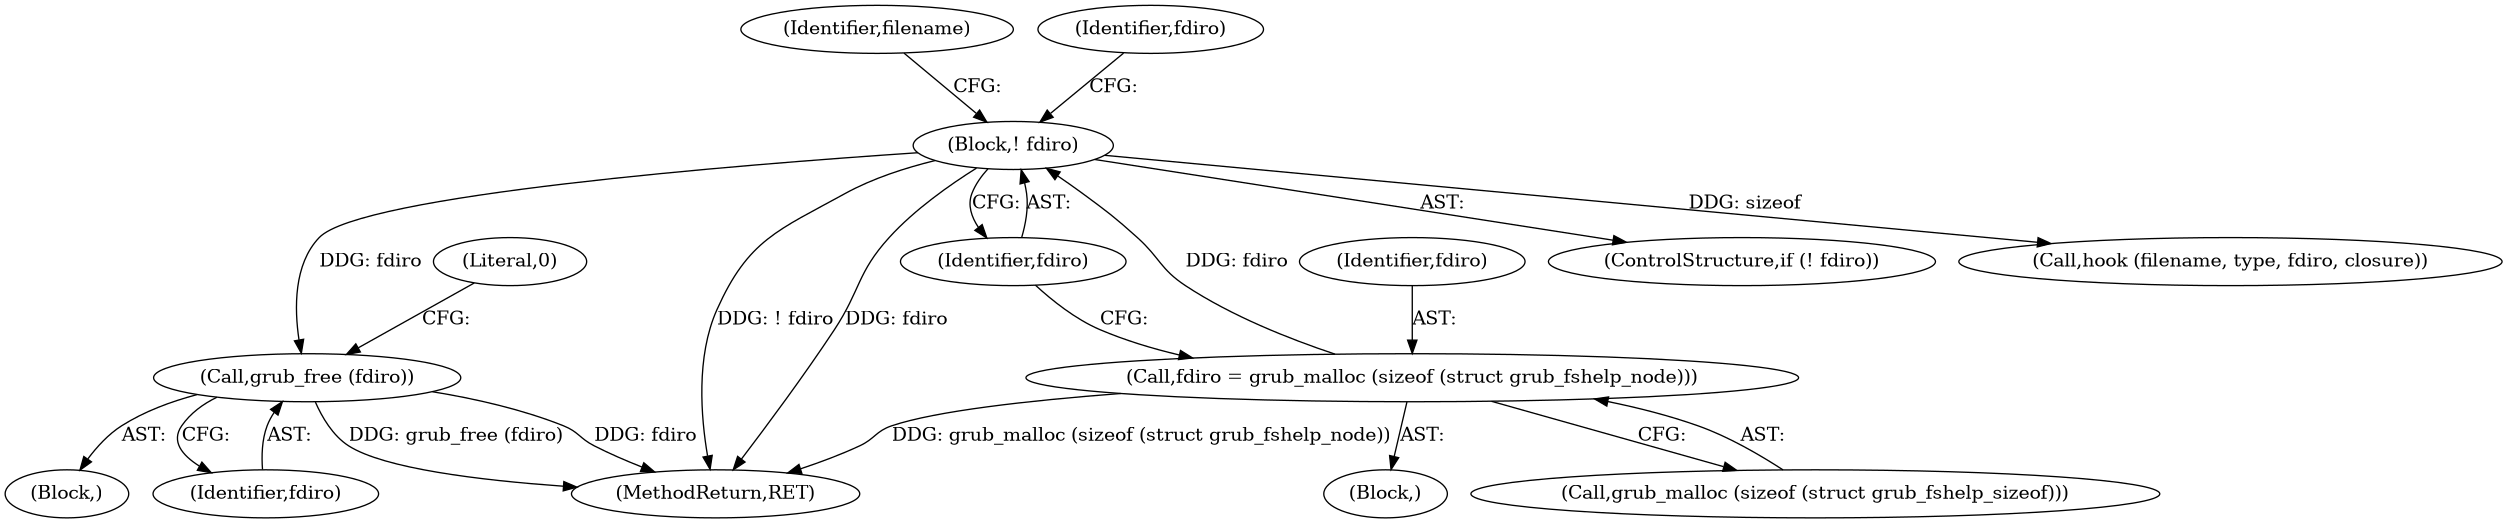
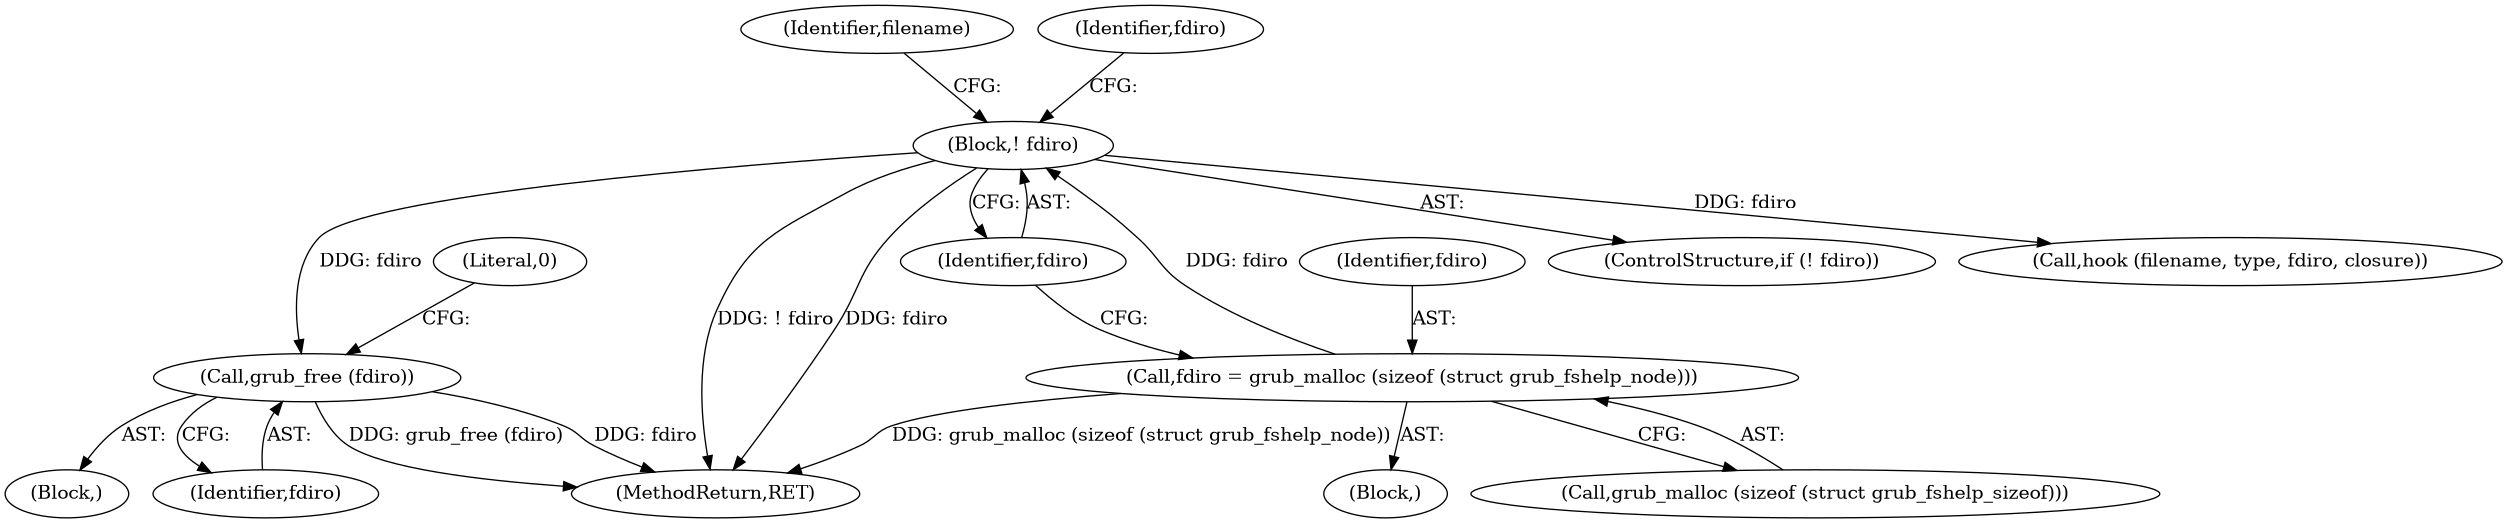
(1745, 204) -> (1745, 204)
